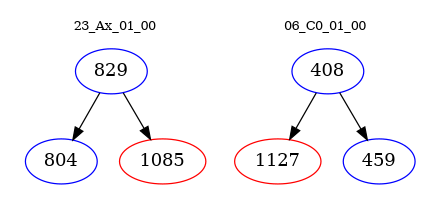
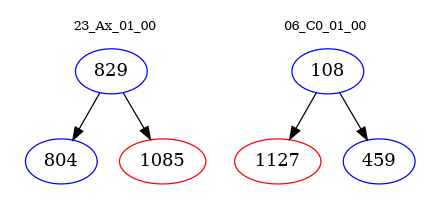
(328, 71) -> (328, 71)
